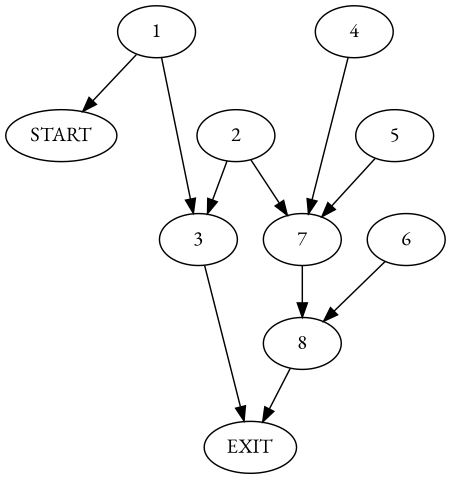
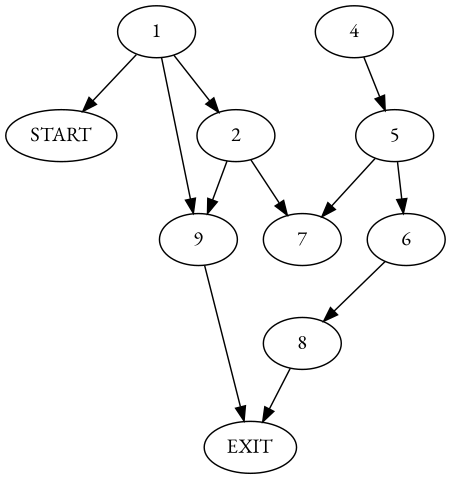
none -> (192, 78)
(330, 129) -> (372, 77)
none -> (400, 181)
(198, 240) -> (198, 240)
(302, 284) -> none
